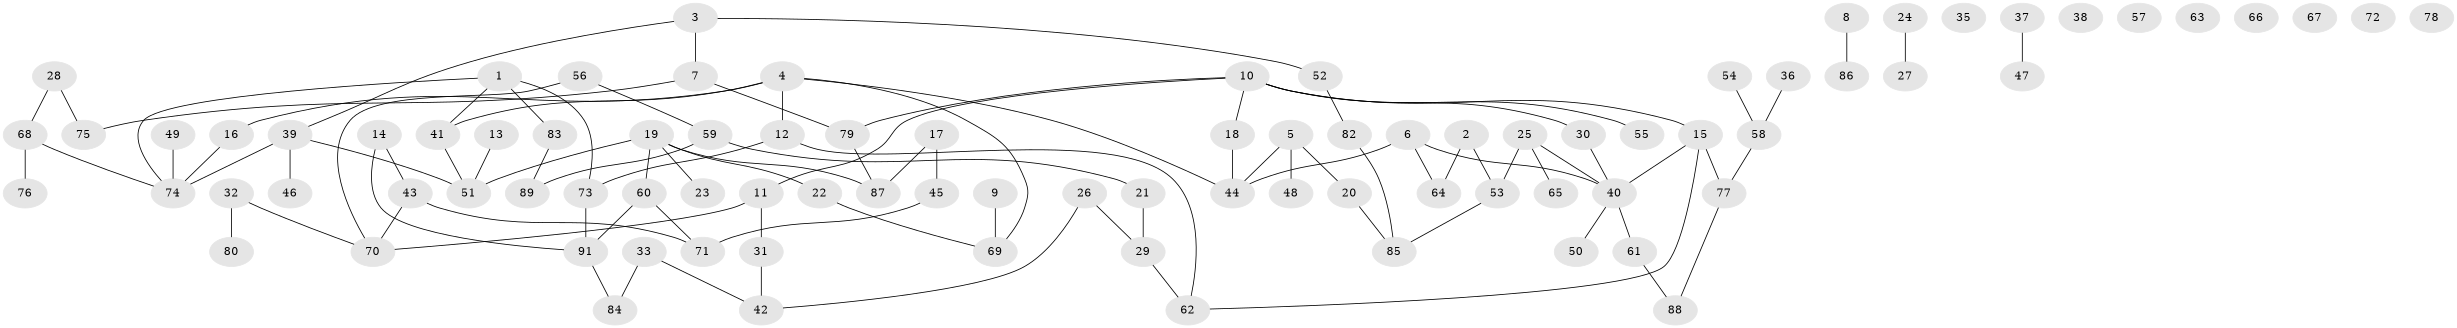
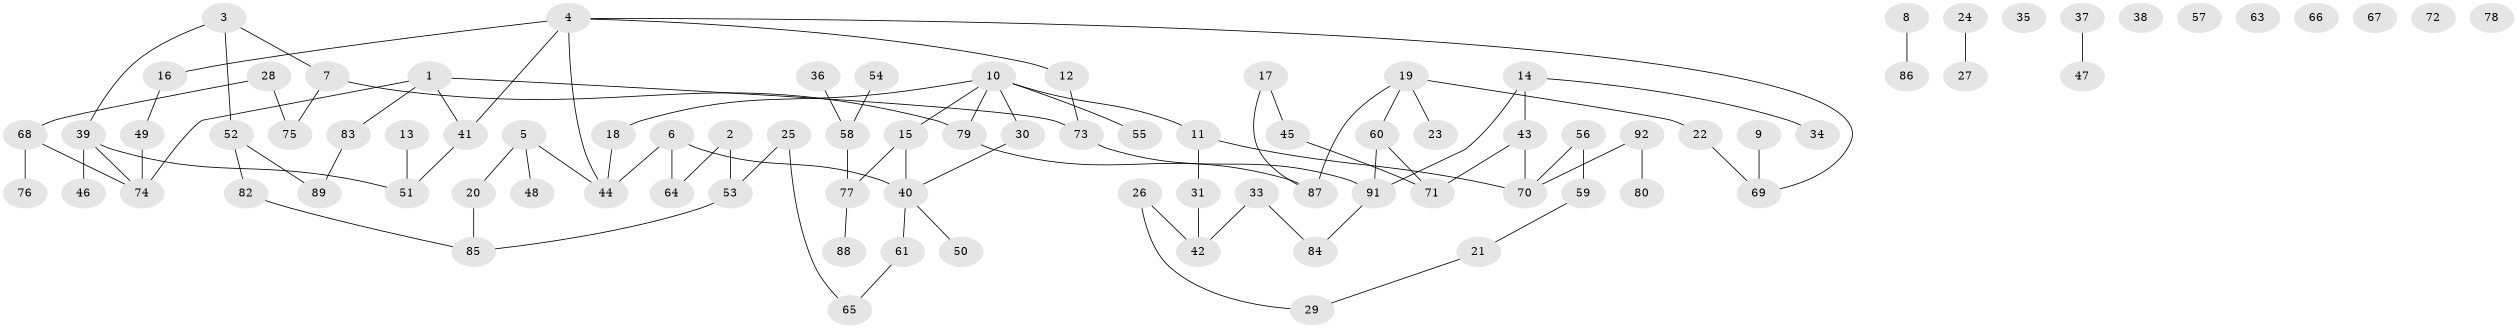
none -> (1818, 135)
(558, 159) -> none
(202, 164) -> (154, 106)
(619, 164) -> (276, 164)
(1570, 164) -> none
(232, 193) -> (1642, 135)
(1655, 281) -> (876, 281)
(1188, 310) -> none
